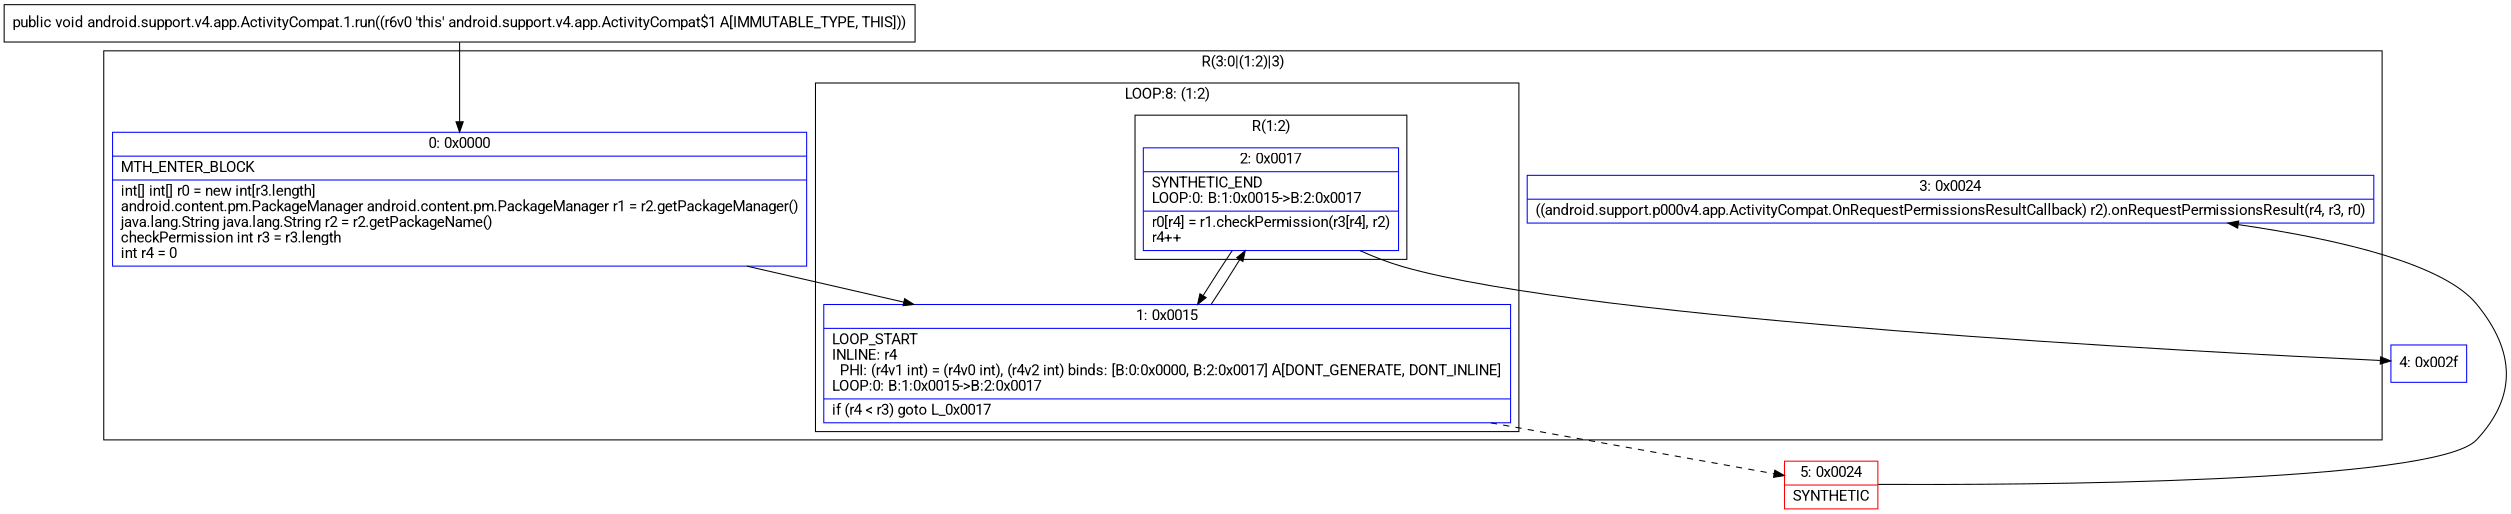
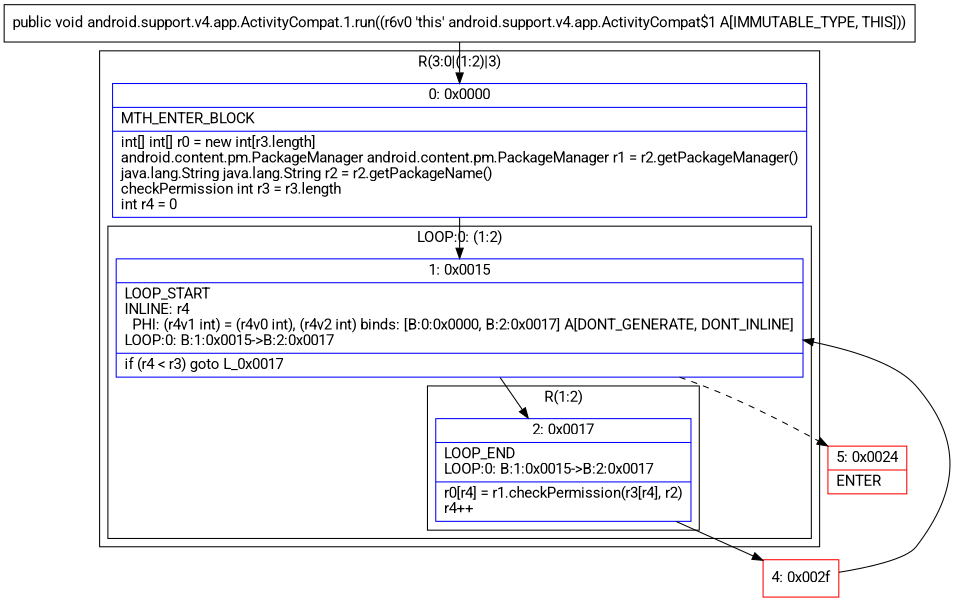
(1167, 95) -> (460, 238)
(1207, 183) -> (480, 454)
(1951, 199) -> none
(1218, 273) -> (949, 451)
(2429, 364) -> (801, 578)
(1831, 496) -> (859, 481)
